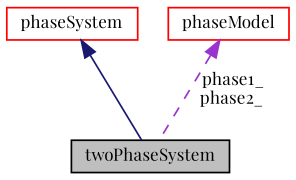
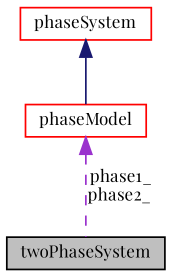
(116, 98) -> (86, 81)
